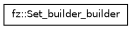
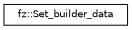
(66, 15) -> (66, 15)
